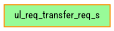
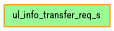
(57, 16) -> (57, 16)
